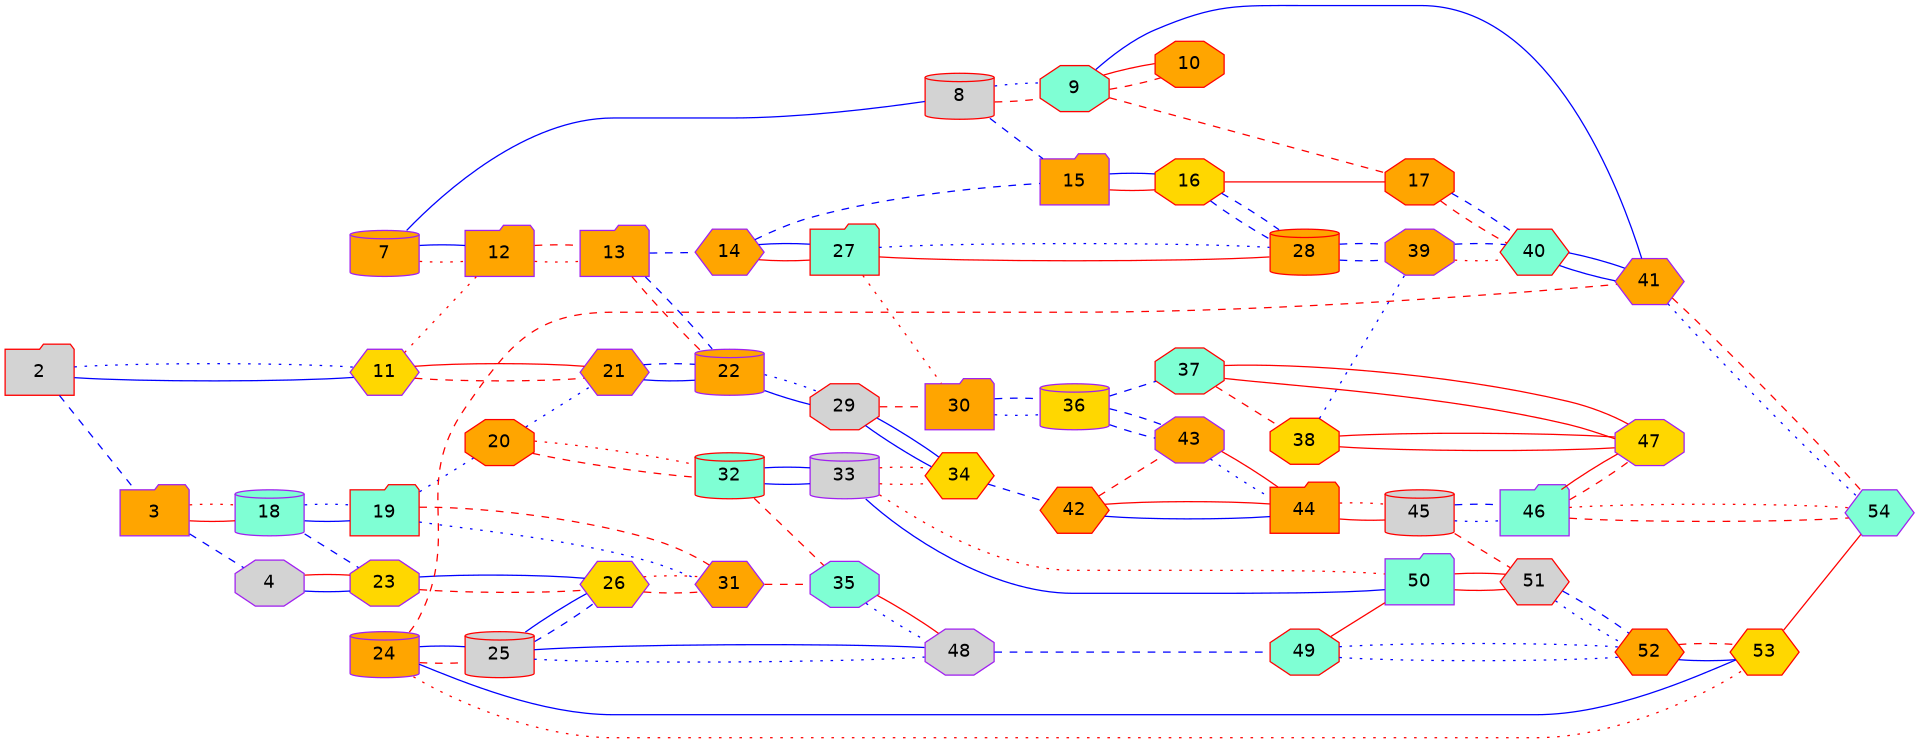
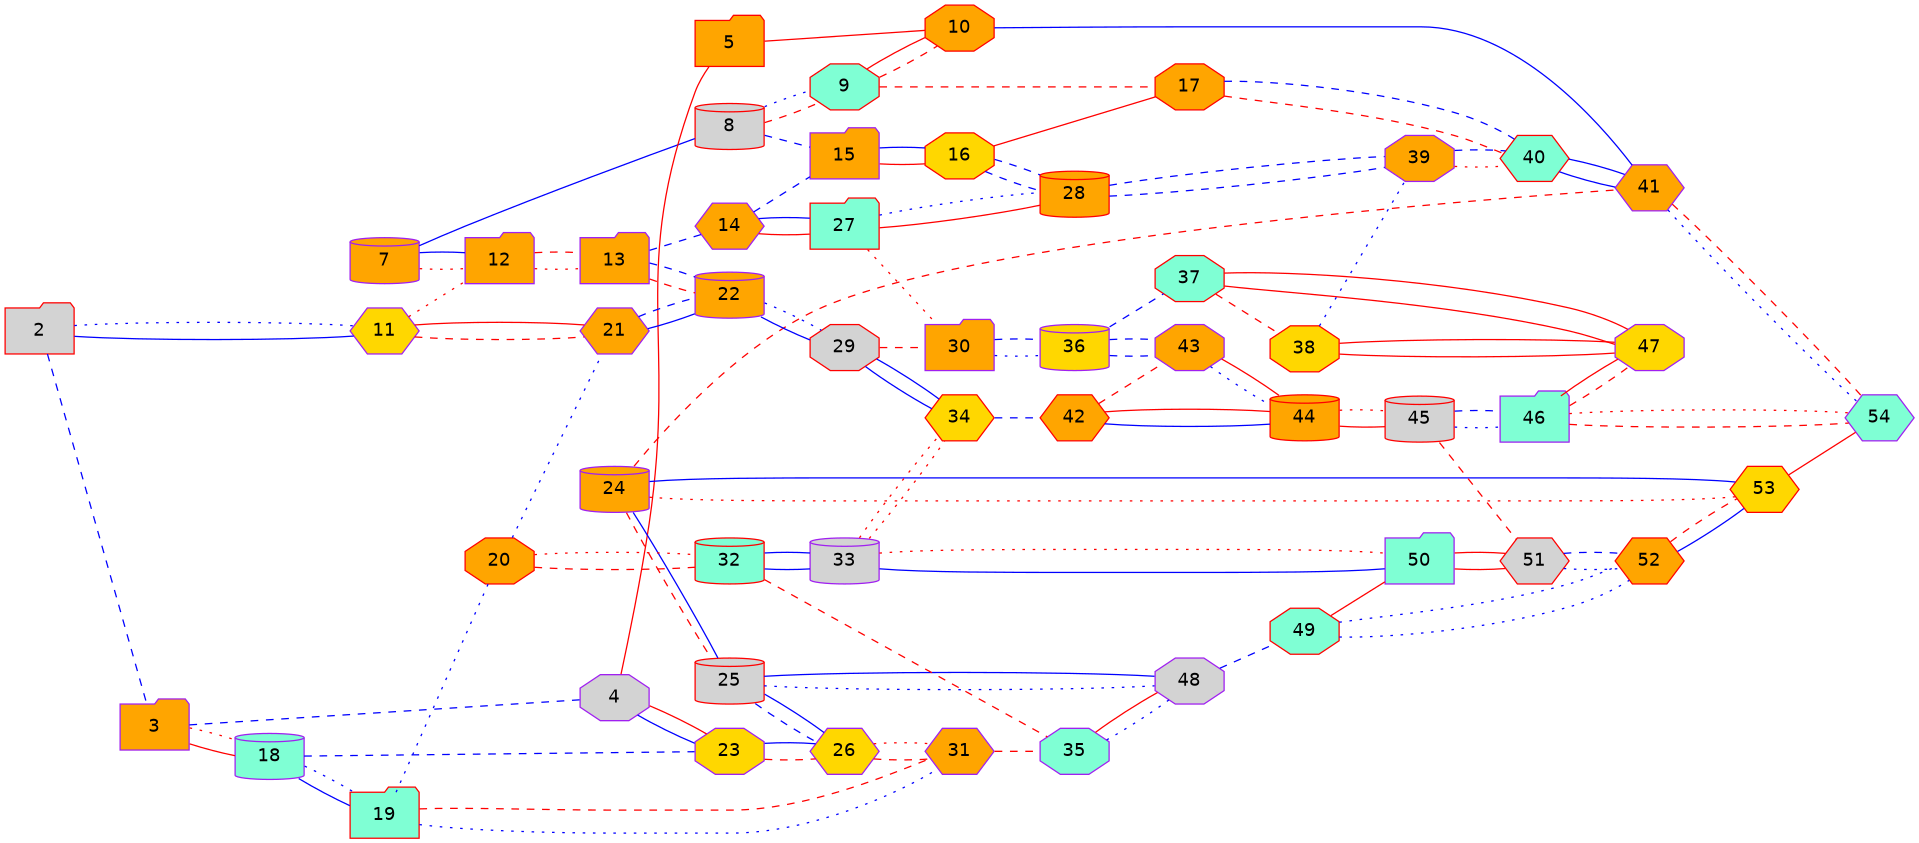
(1429, 7) -> (1338, 27)
none -> (730, 43)
(1305, 510) -> (1305, 418)
